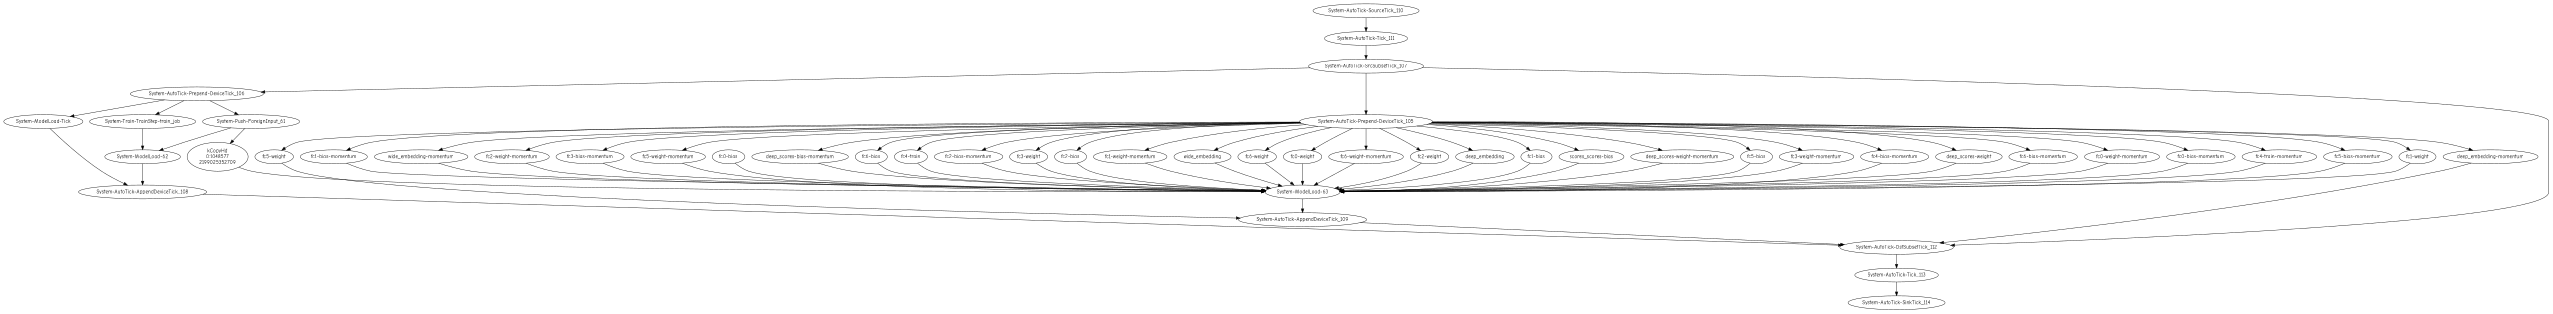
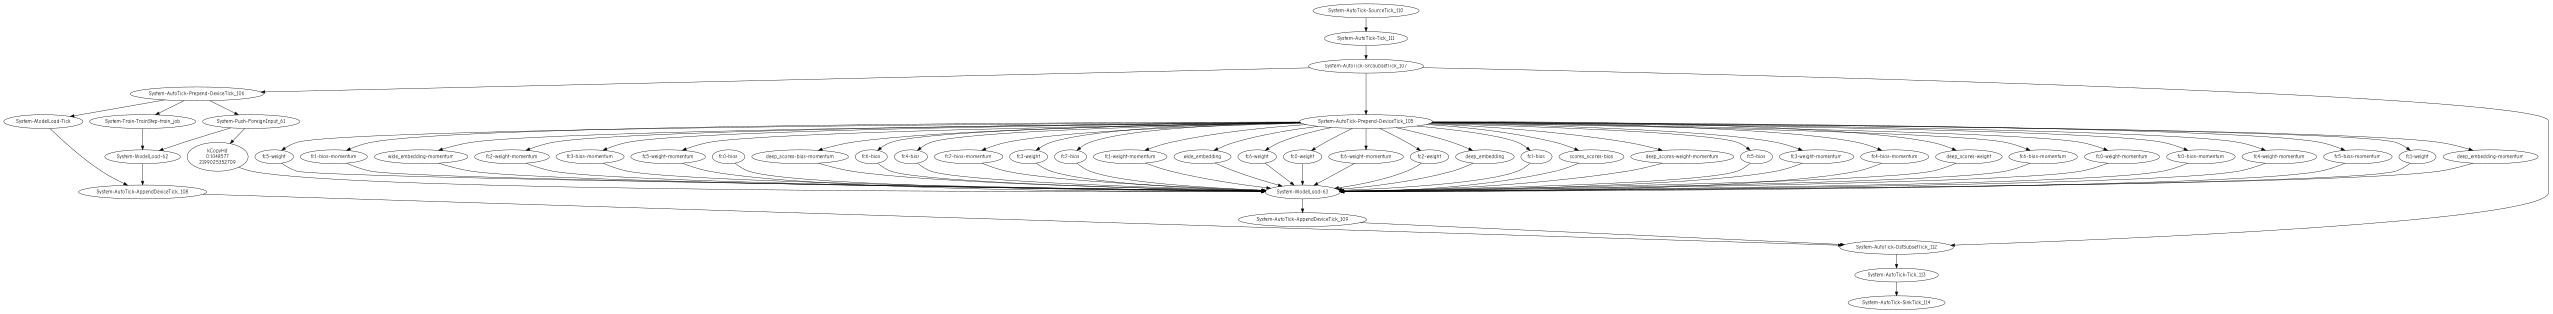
(911, 157) -> (911, 157)
(2279, 157) -> (2279, 157)
(757, 205) -> (770, 184)
(2209, 210) -> (1909, 187)
